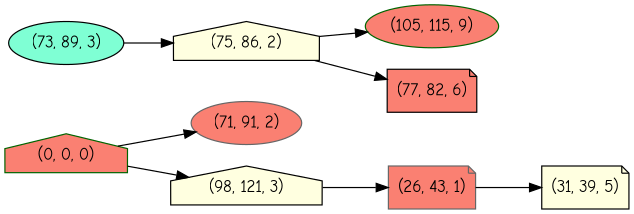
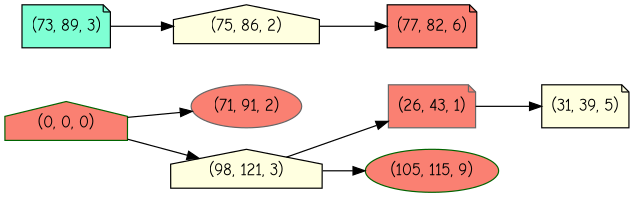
(337, 35) -> (338, 171)
(66, 43) -> (66, 26)
